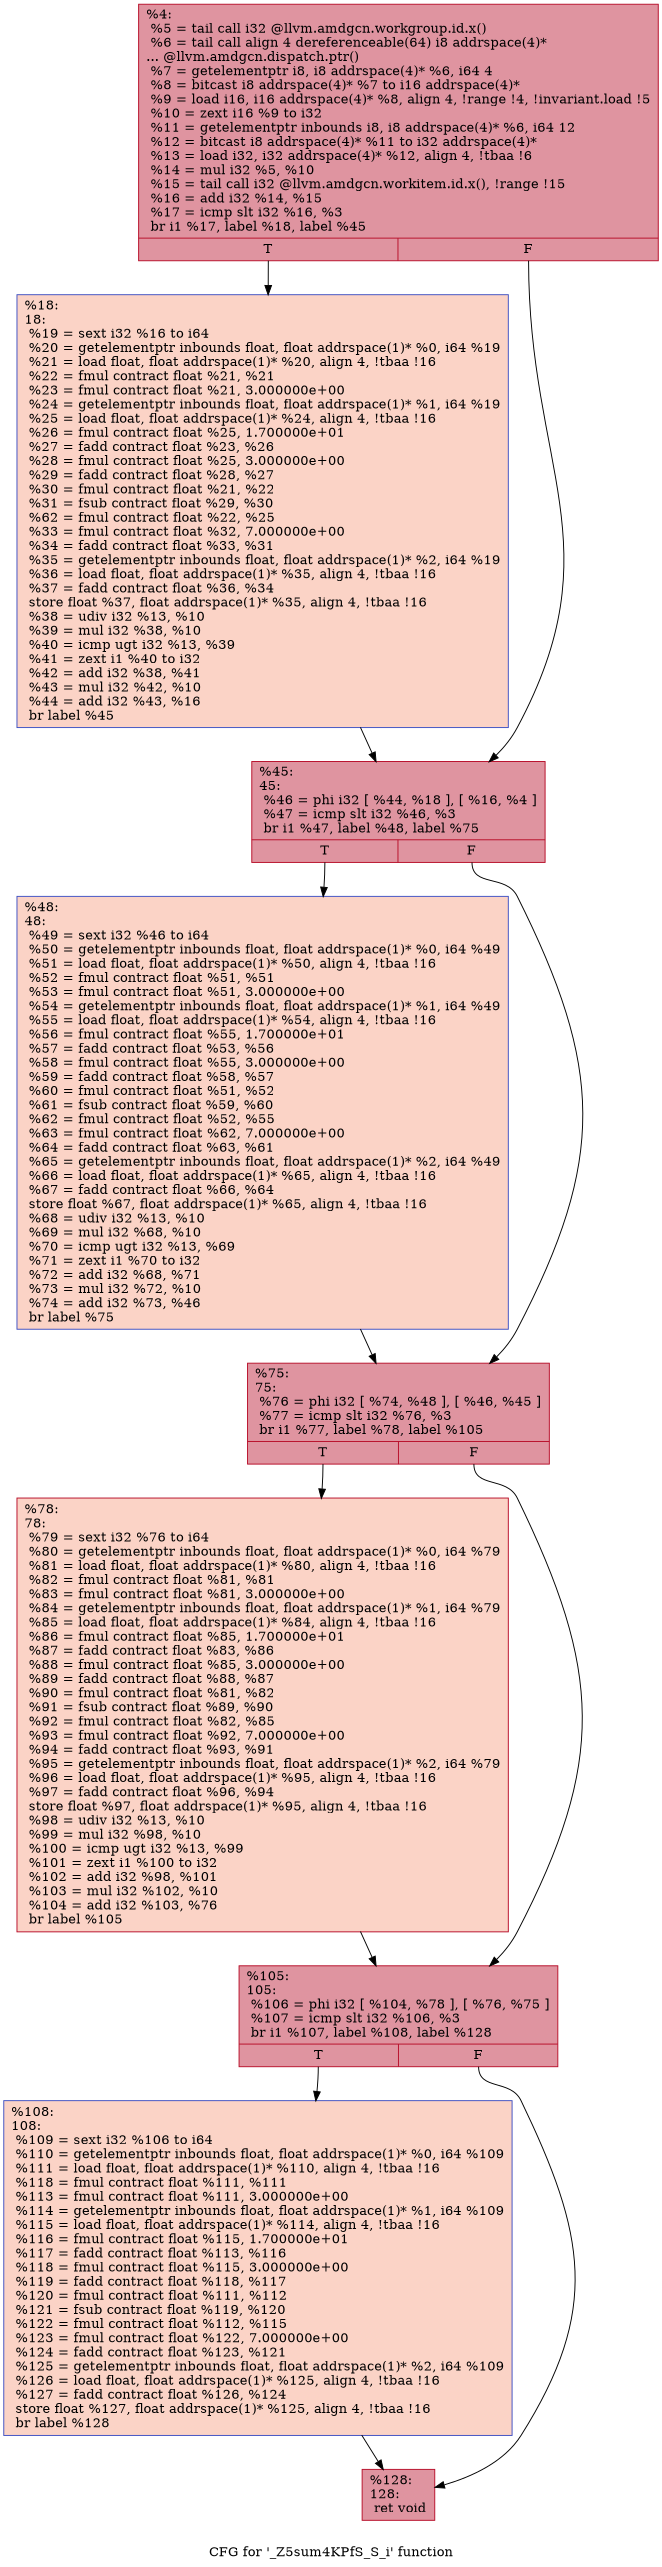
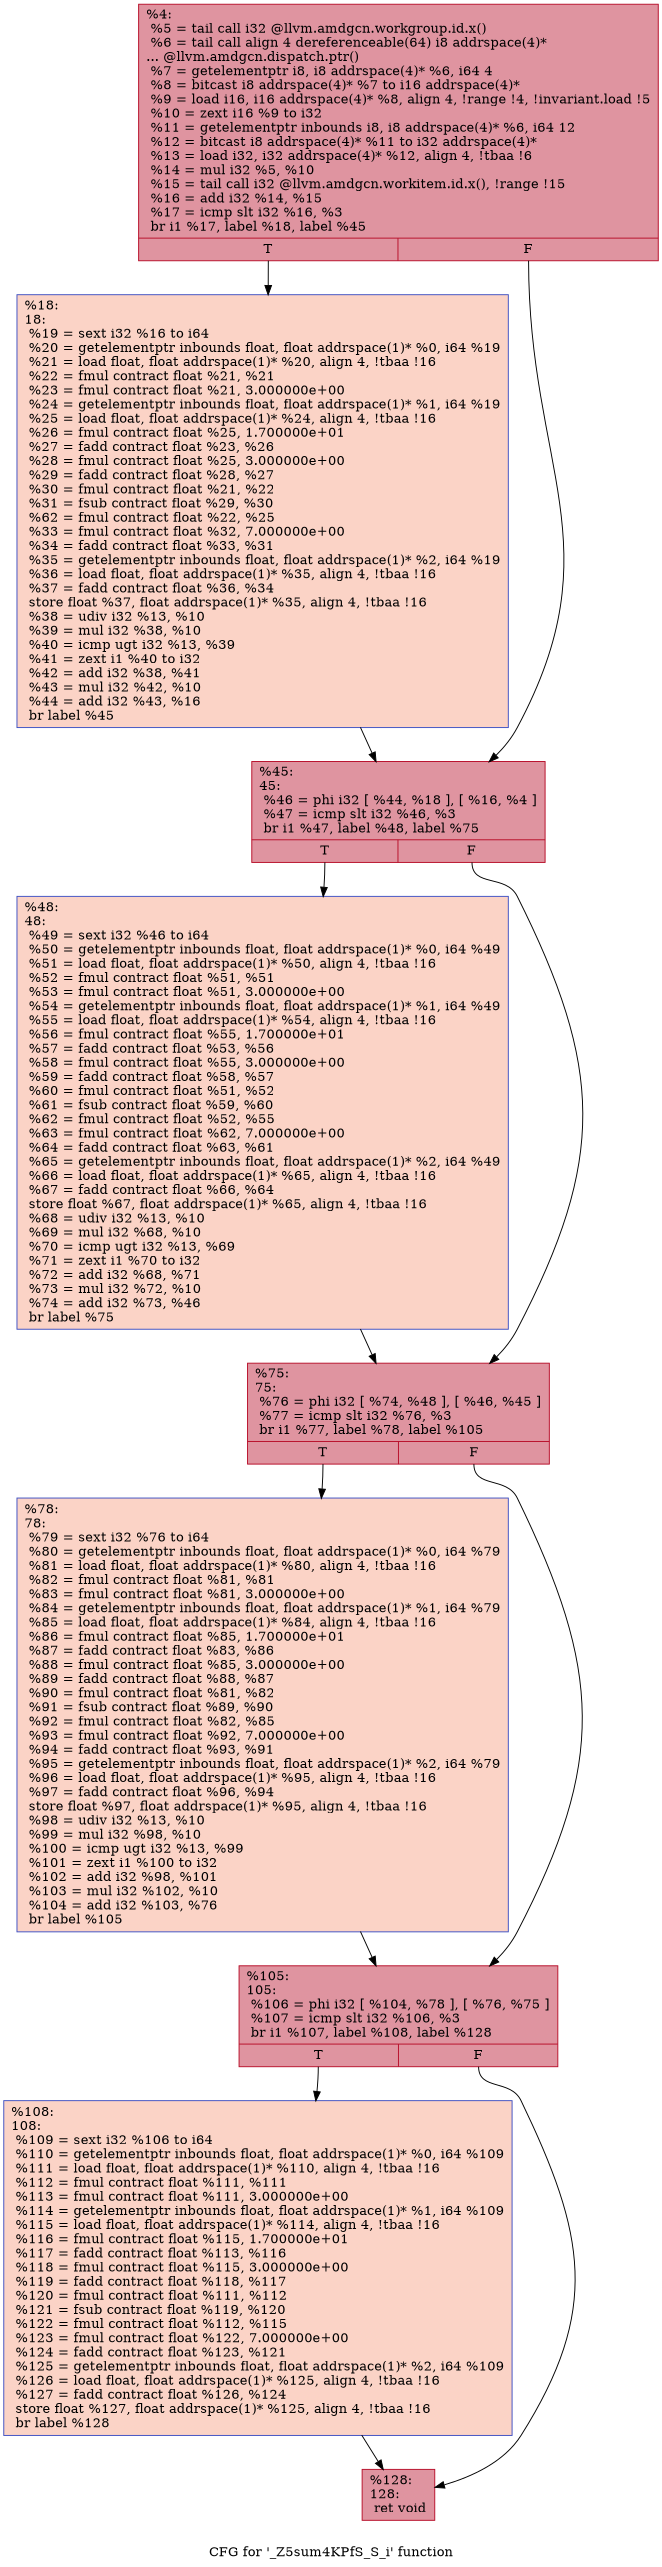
(263, 1715) -> (263, 1715)
(149, 2183) -> (149, 2183)
